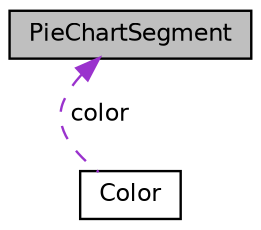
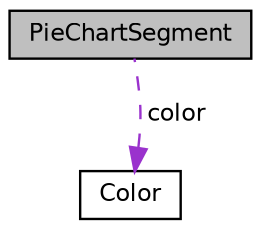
(63, 127) -> (140, 103)
